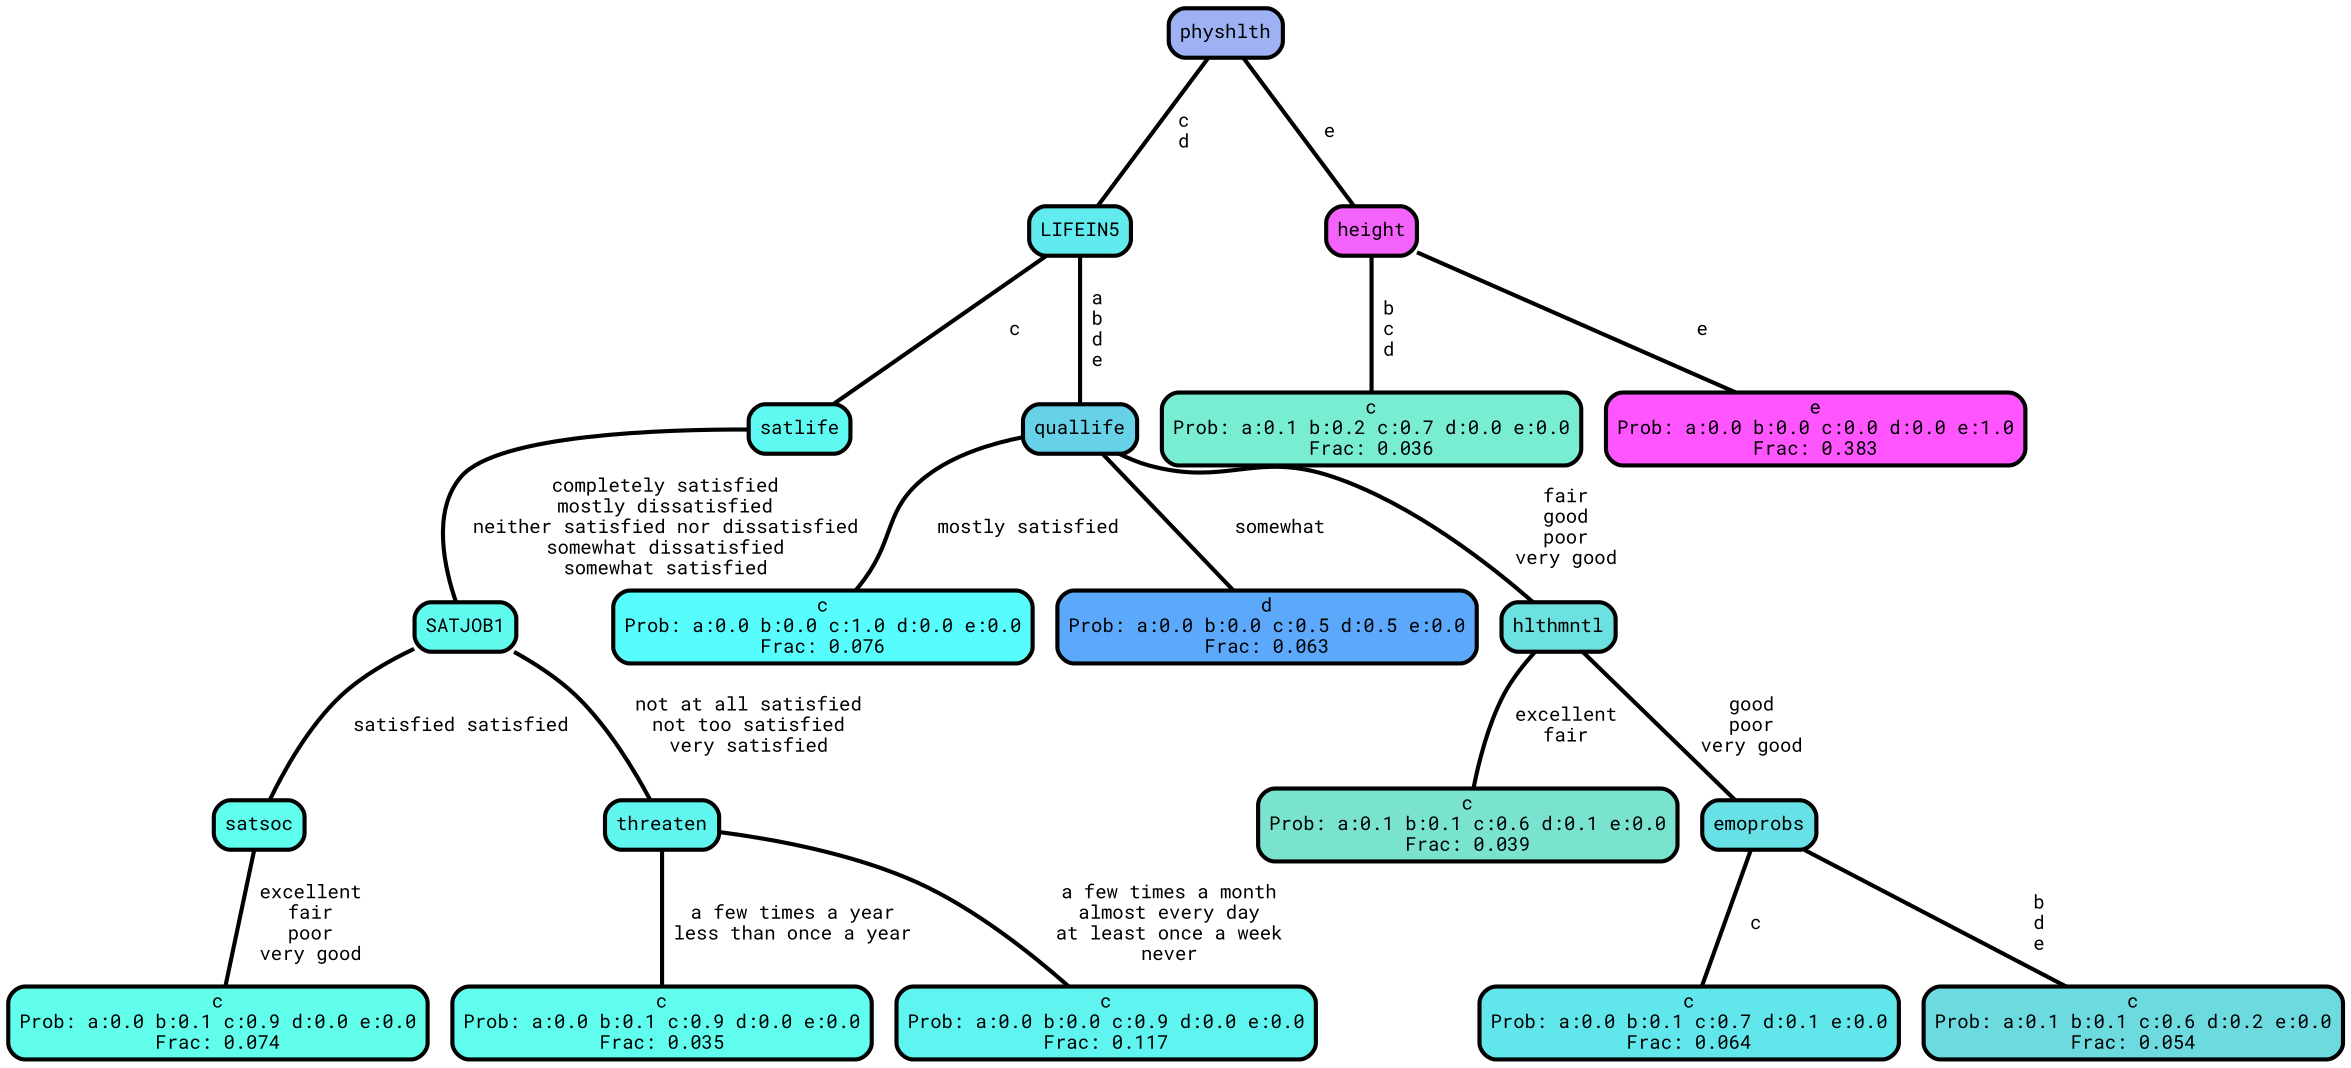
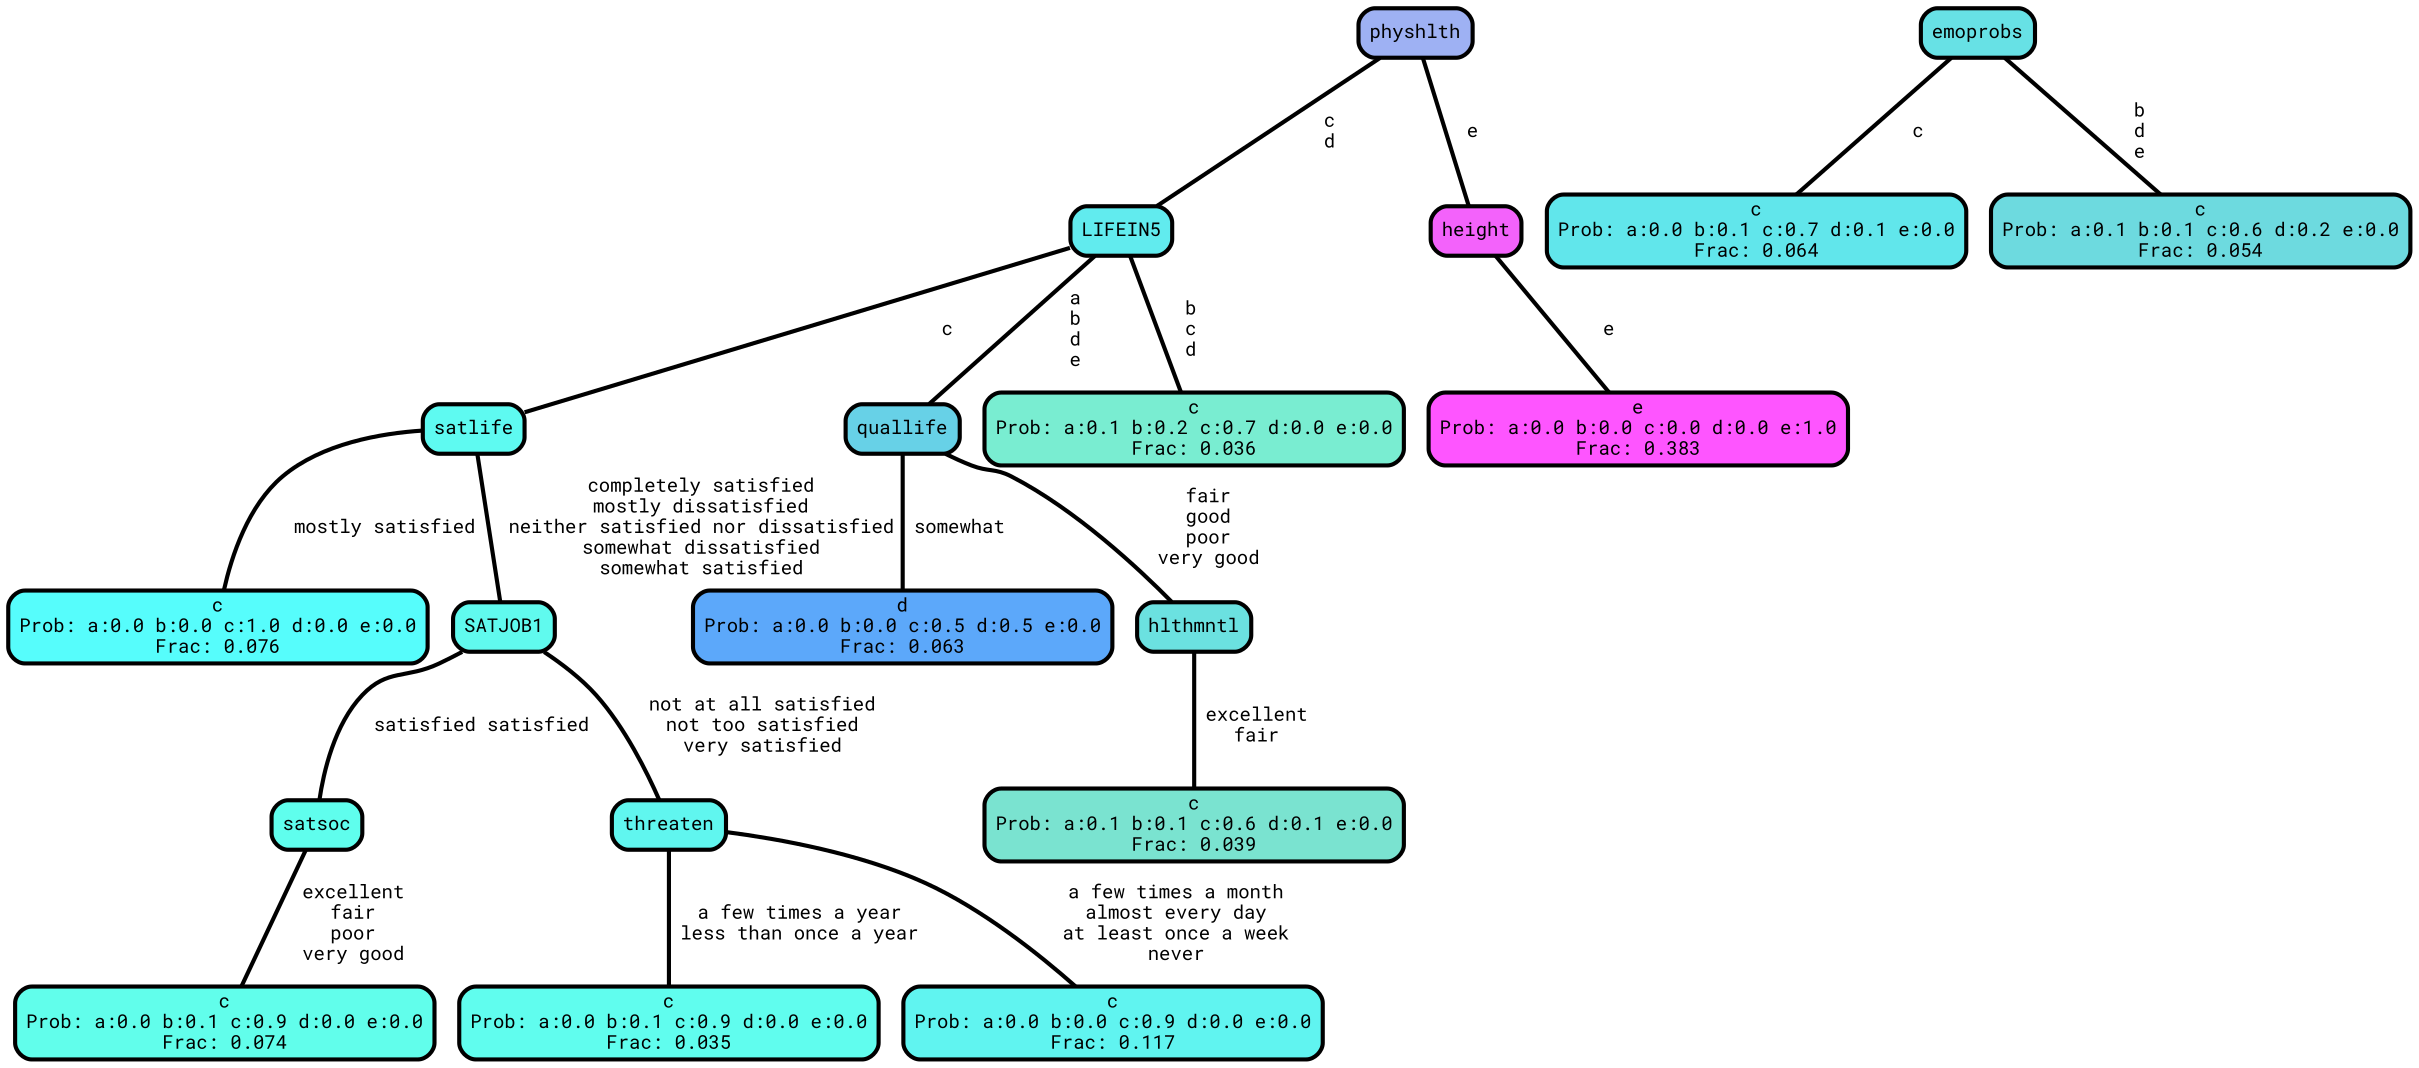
(1372, 324) -> (1156, 324)
(915, 487) -> (291, 471)
(1659, 726) -> none
